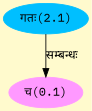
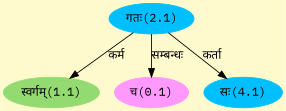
none -> (51, 92)
none -> (243, 92)
